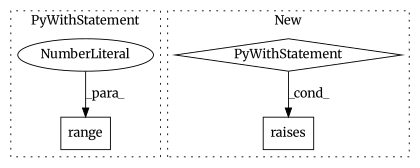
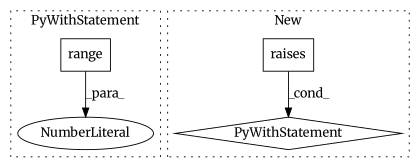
(86, 90) -> (86, 90)
(288, 90) -> (288, 90)
